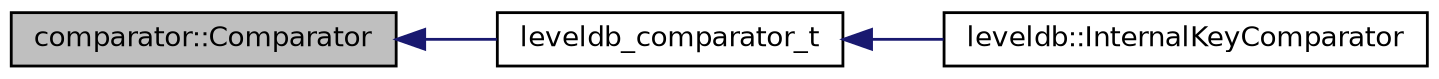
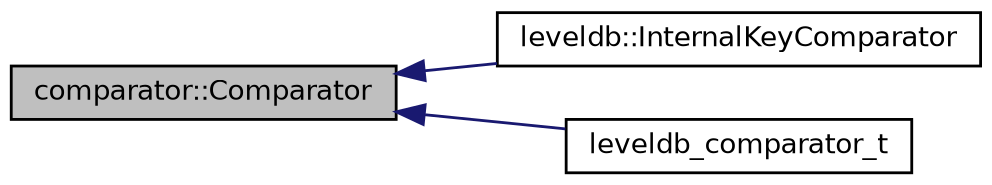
(908, 39) -> (461, 67)
